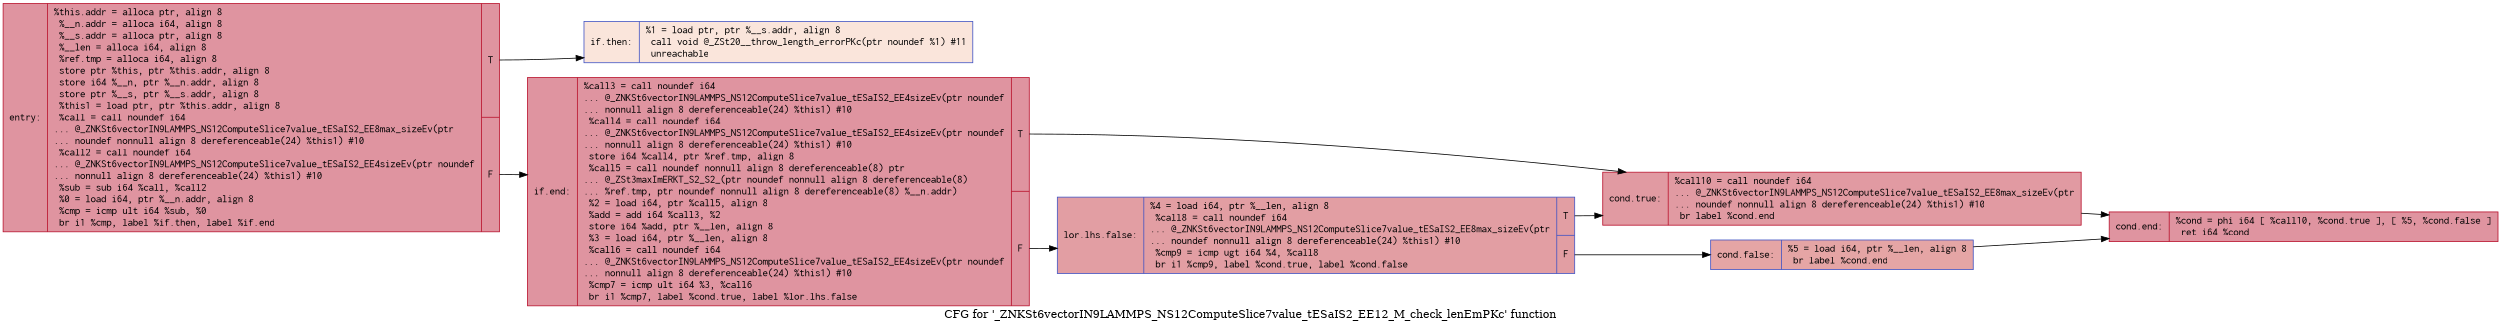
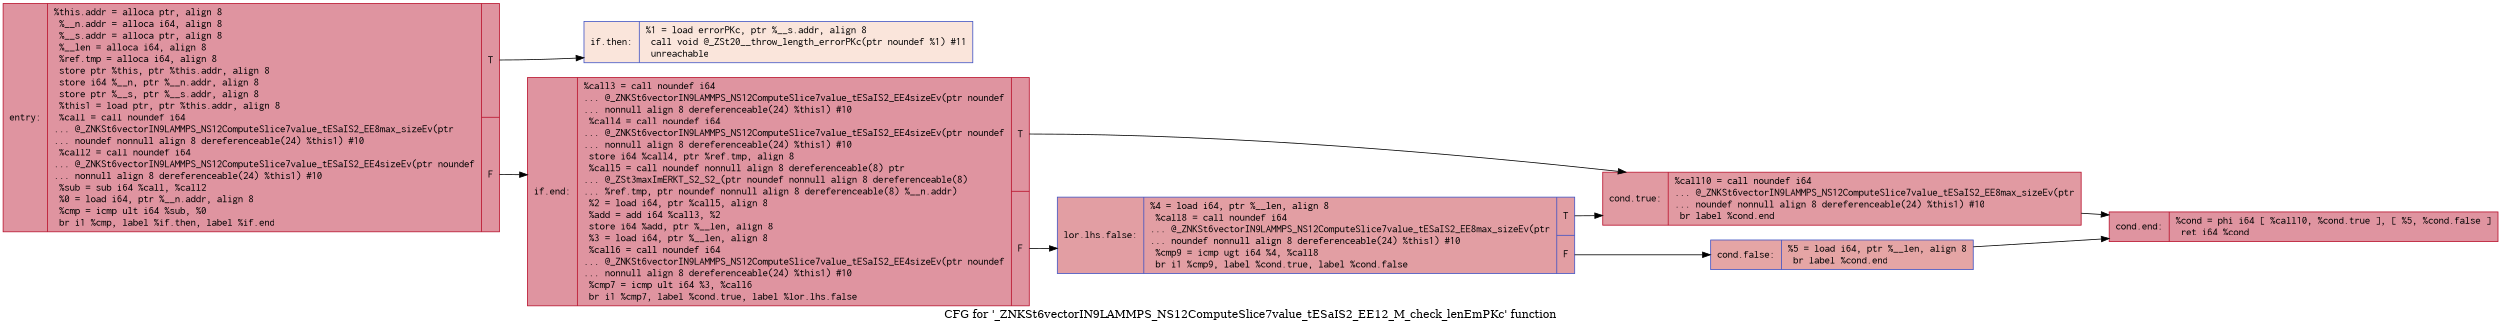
(743, 30) -> (756, 30)
